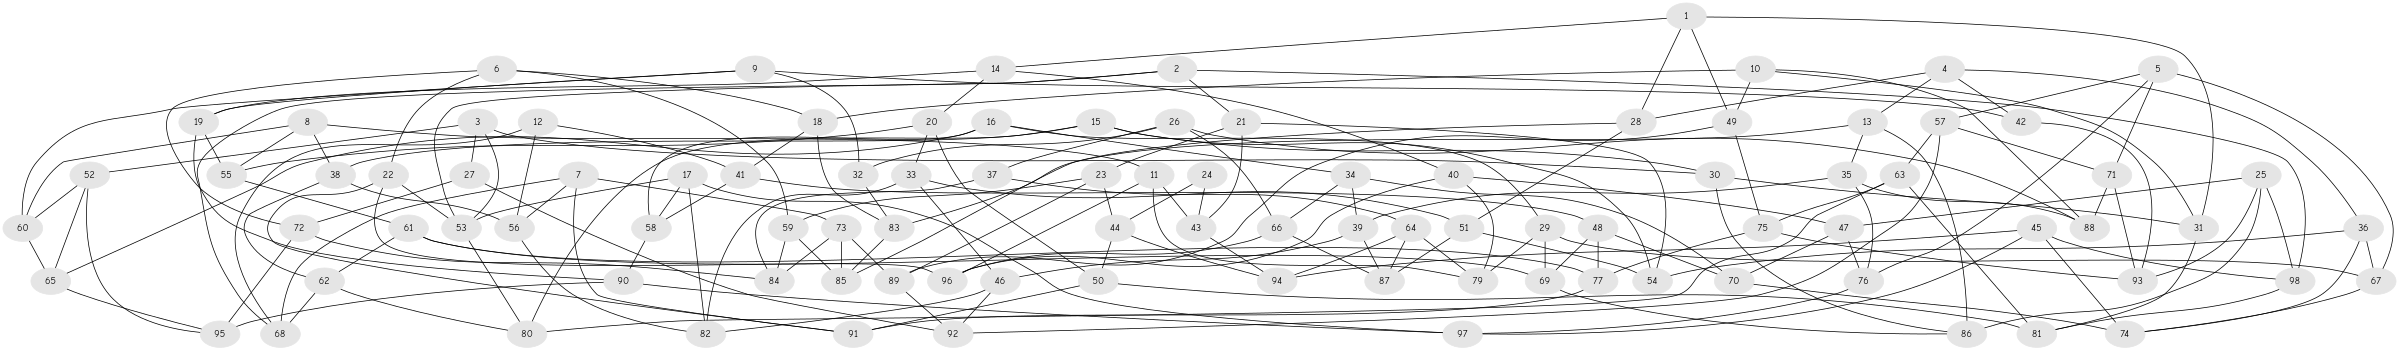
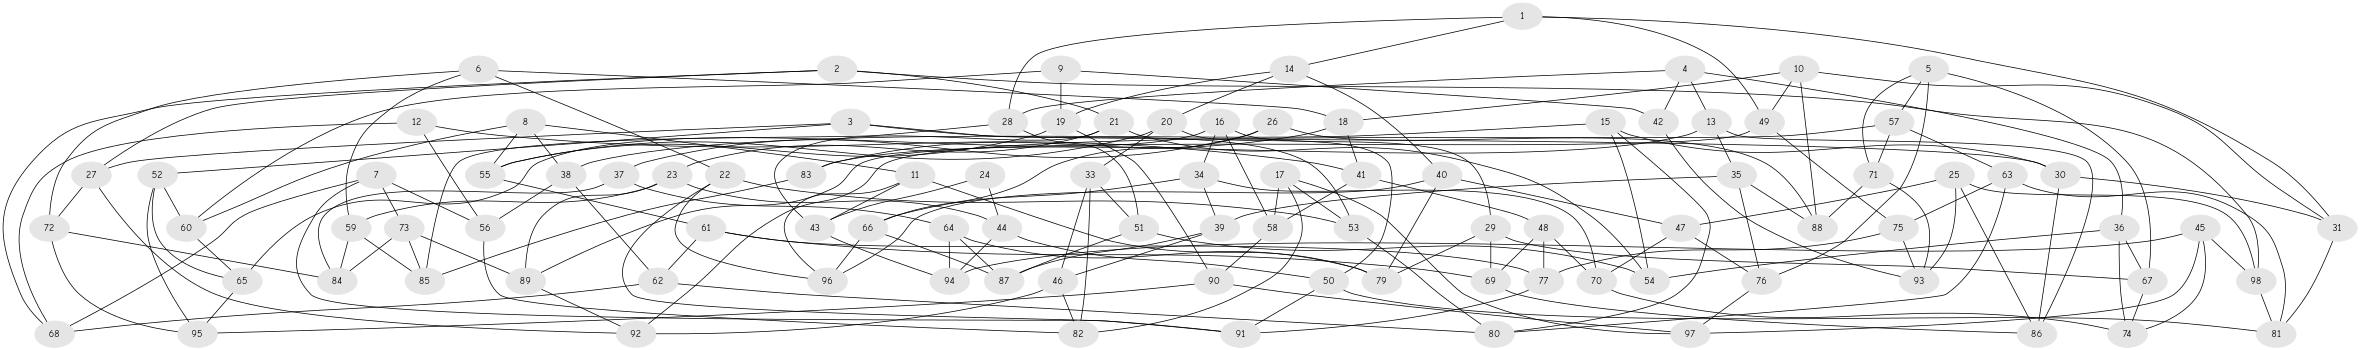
(582, 94) -> (453, 87)
(858, 175) -> none
